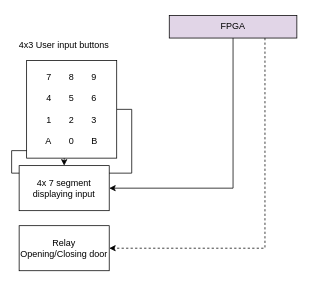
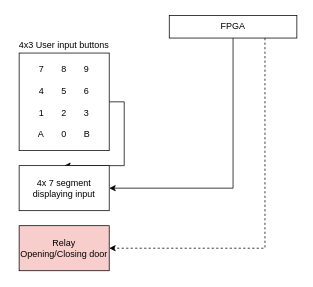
(233, 27) -> (233, 27)
(72, 109) -> (64, 102)
(64, 248) -> (64, 248)
